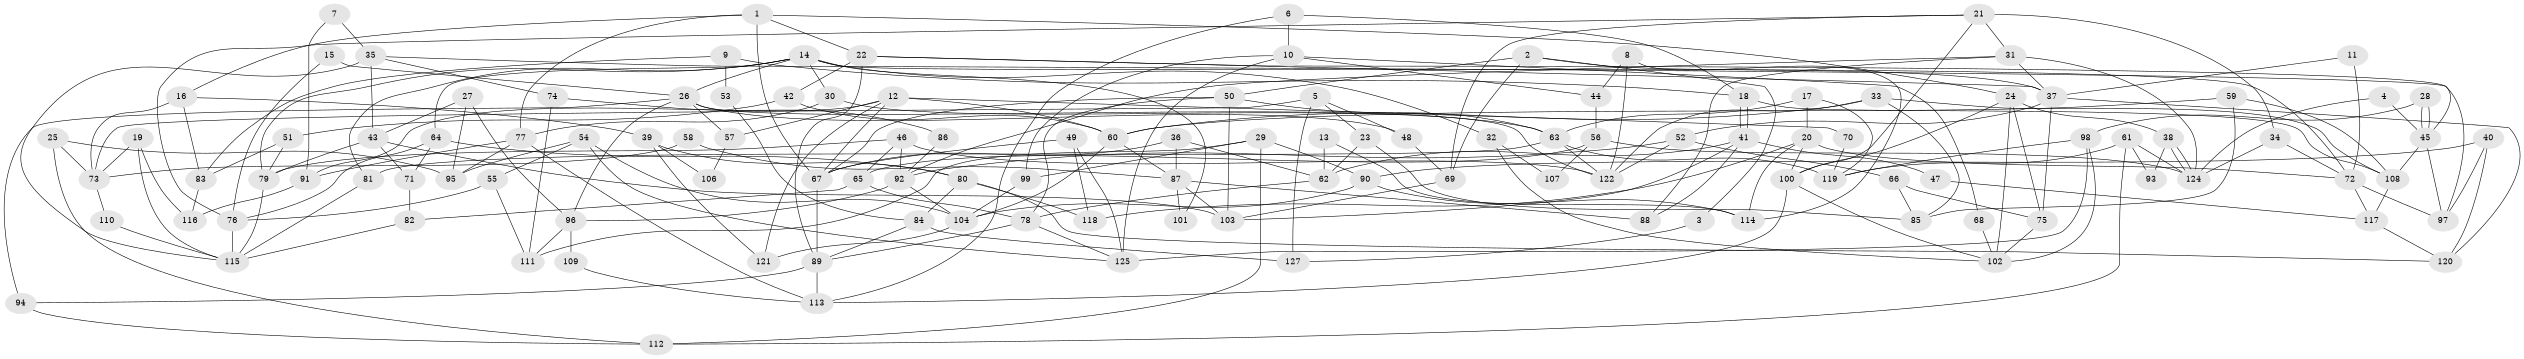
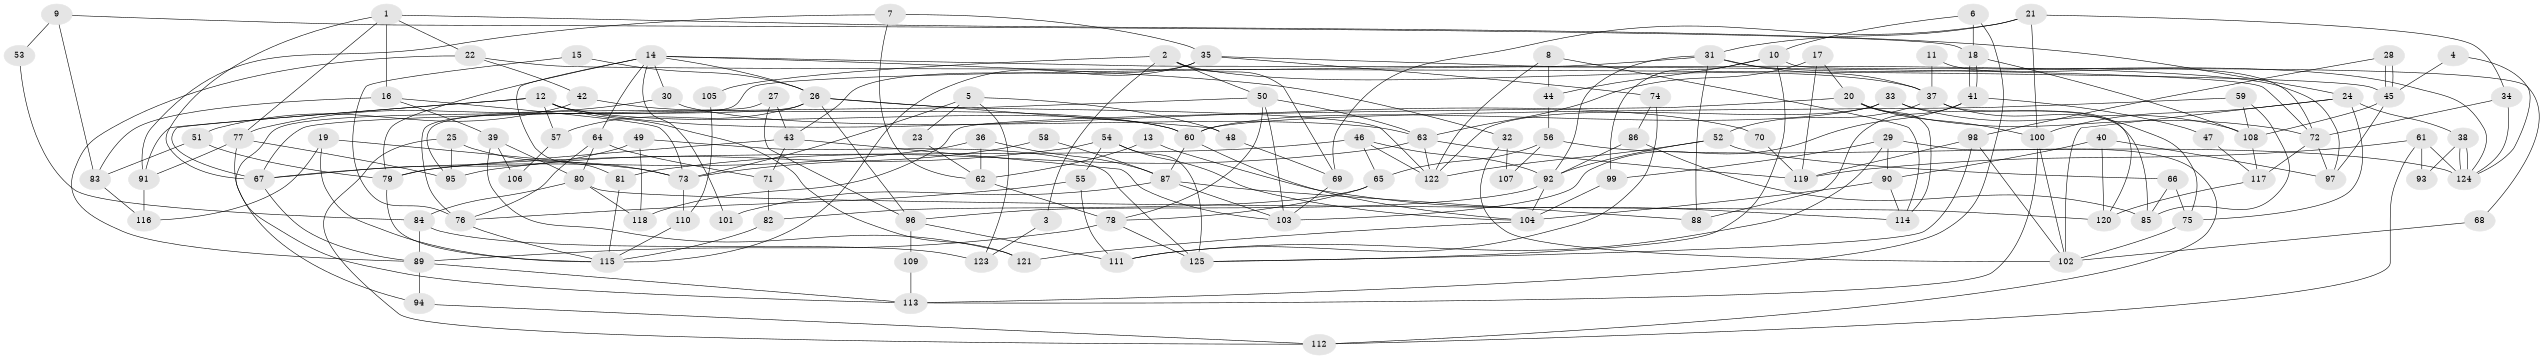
(978, 31) -> (870, 77)
(1576, 74) -> none
none -> (710, 97)
(1532, 153) -> (889, 135)
(1630, 210) -> (1887, 200)
(1293, 262) -> (981, 262)
